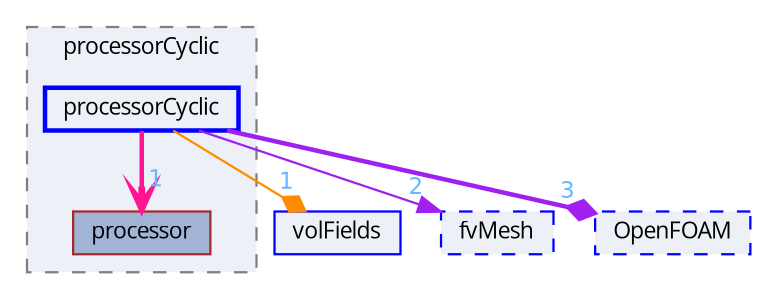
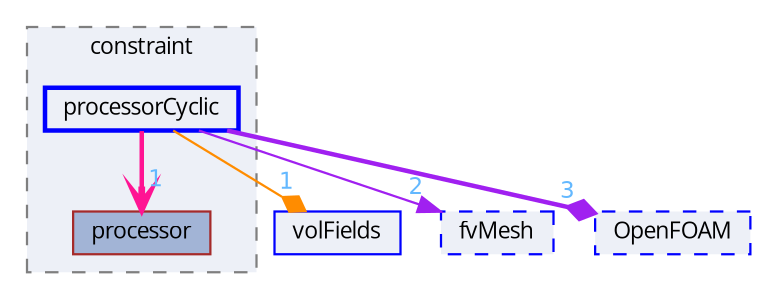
(142, 48) -> (142, 48)
